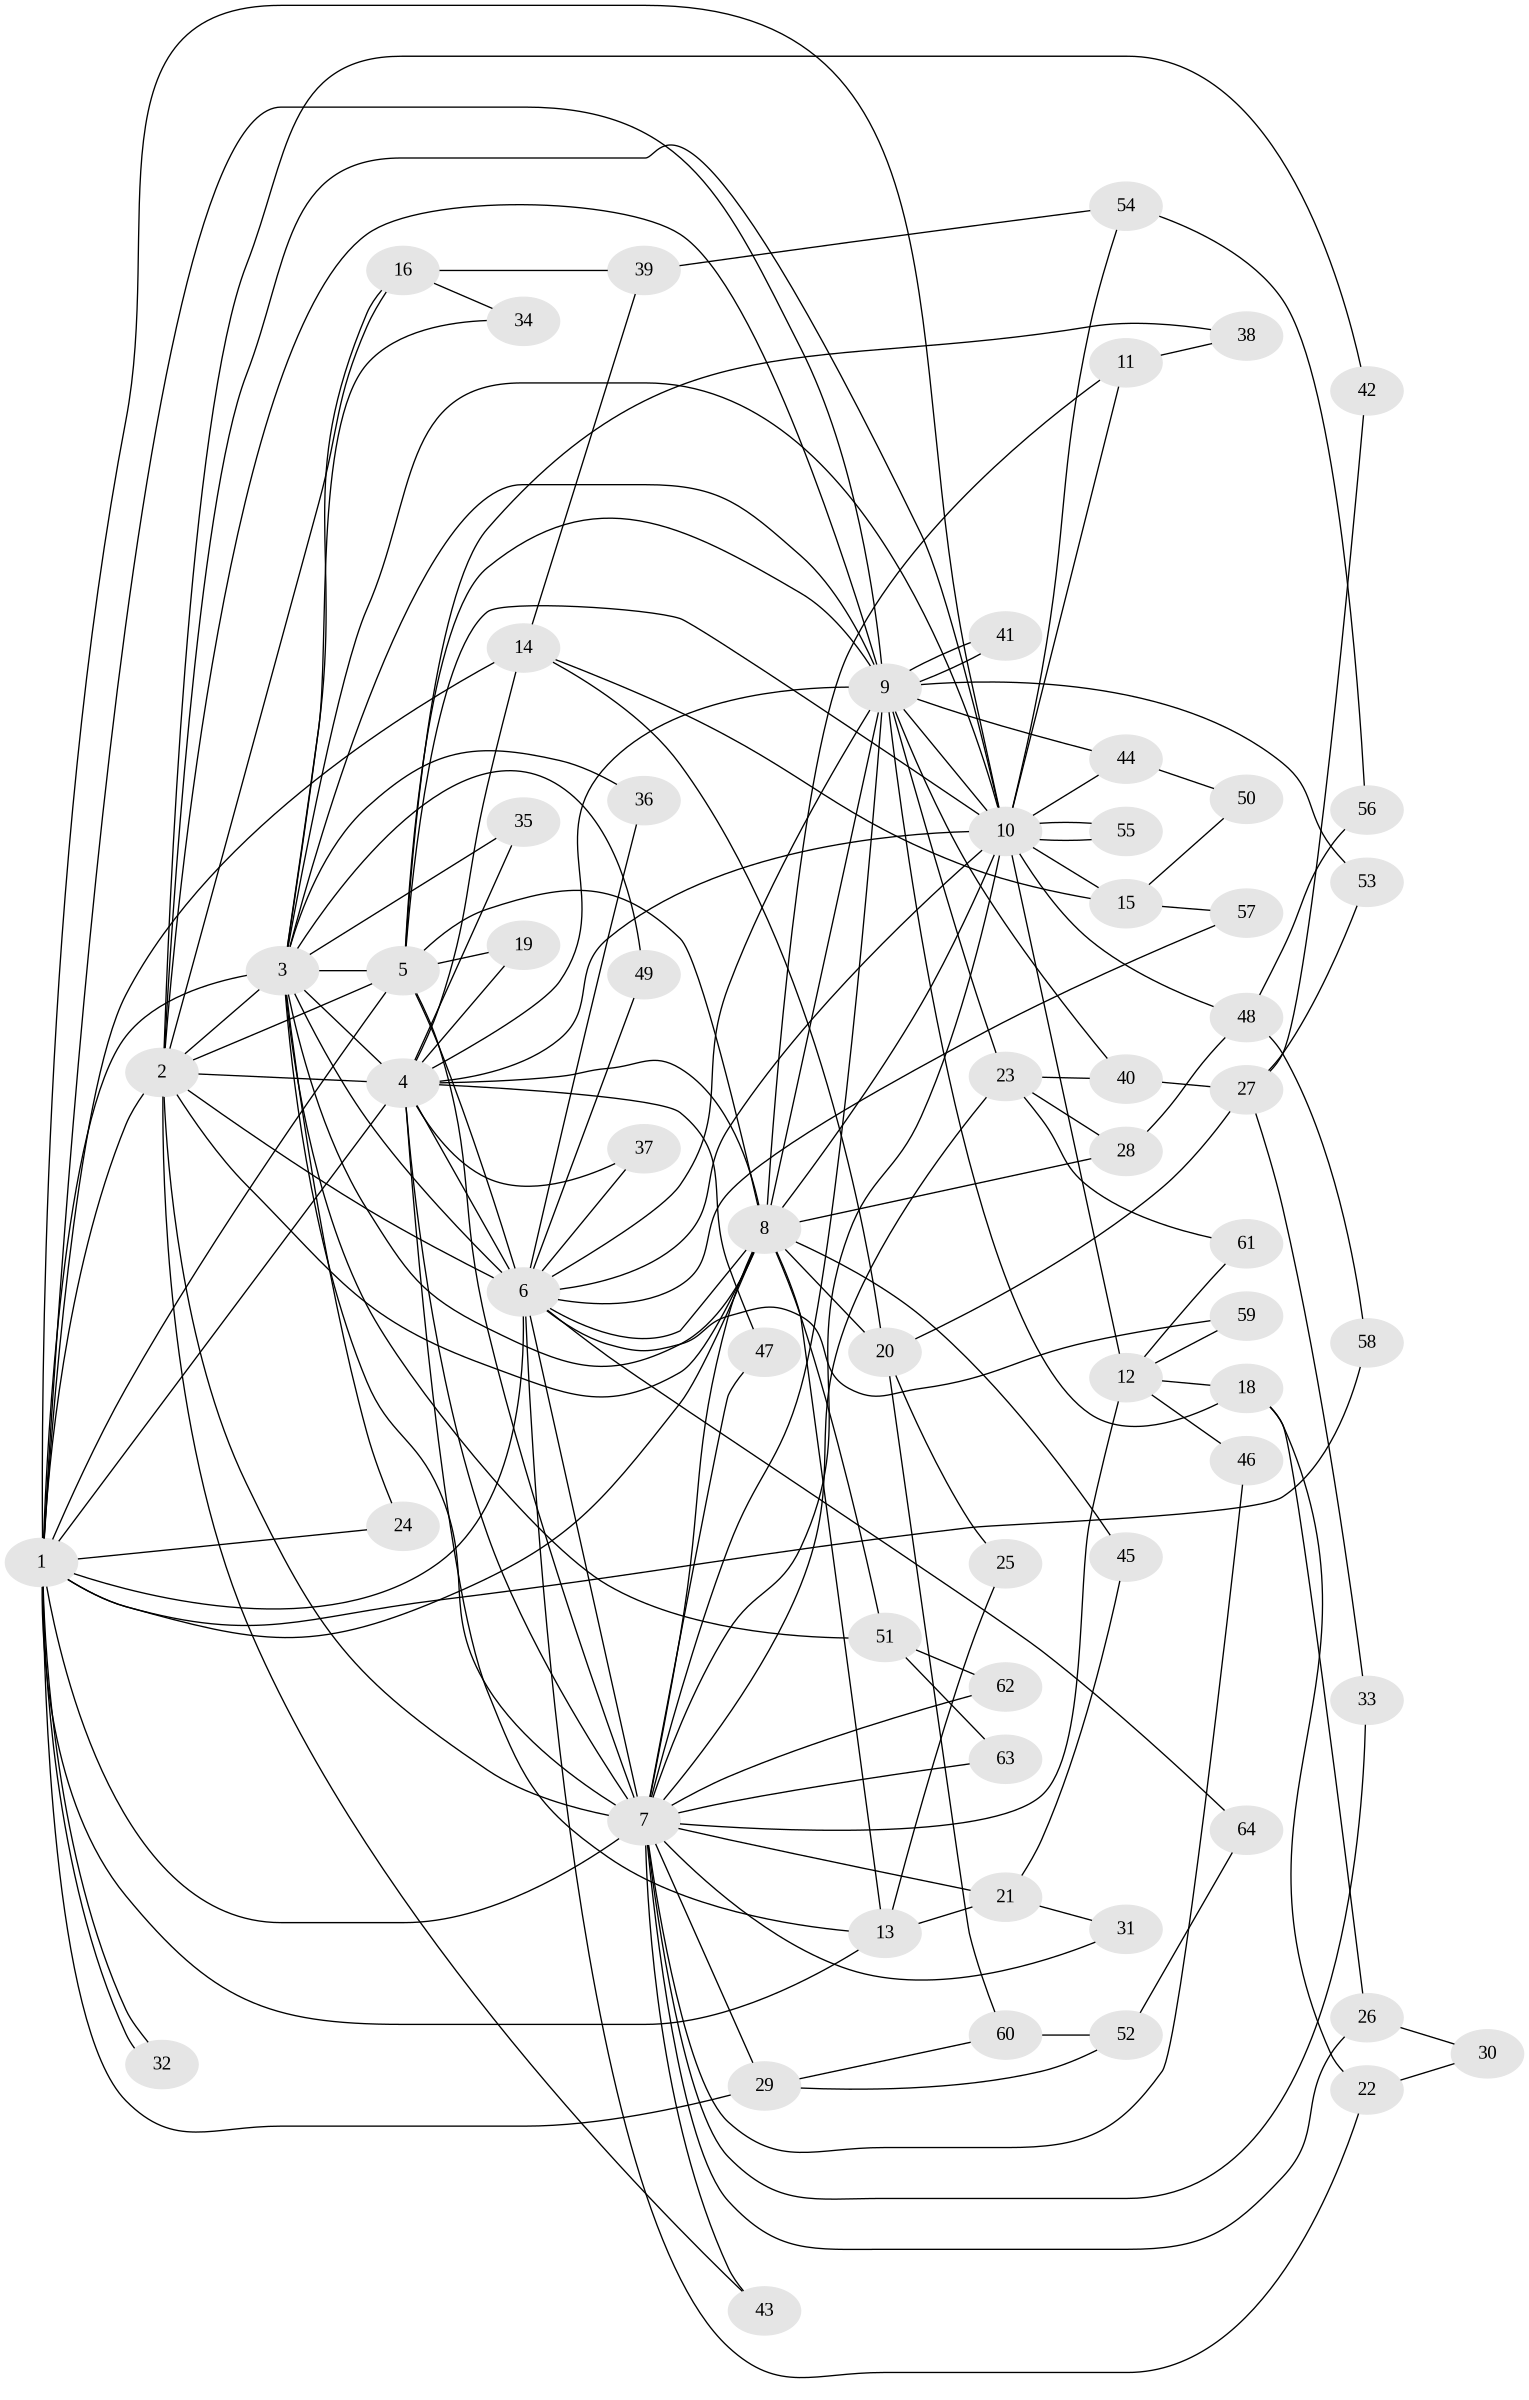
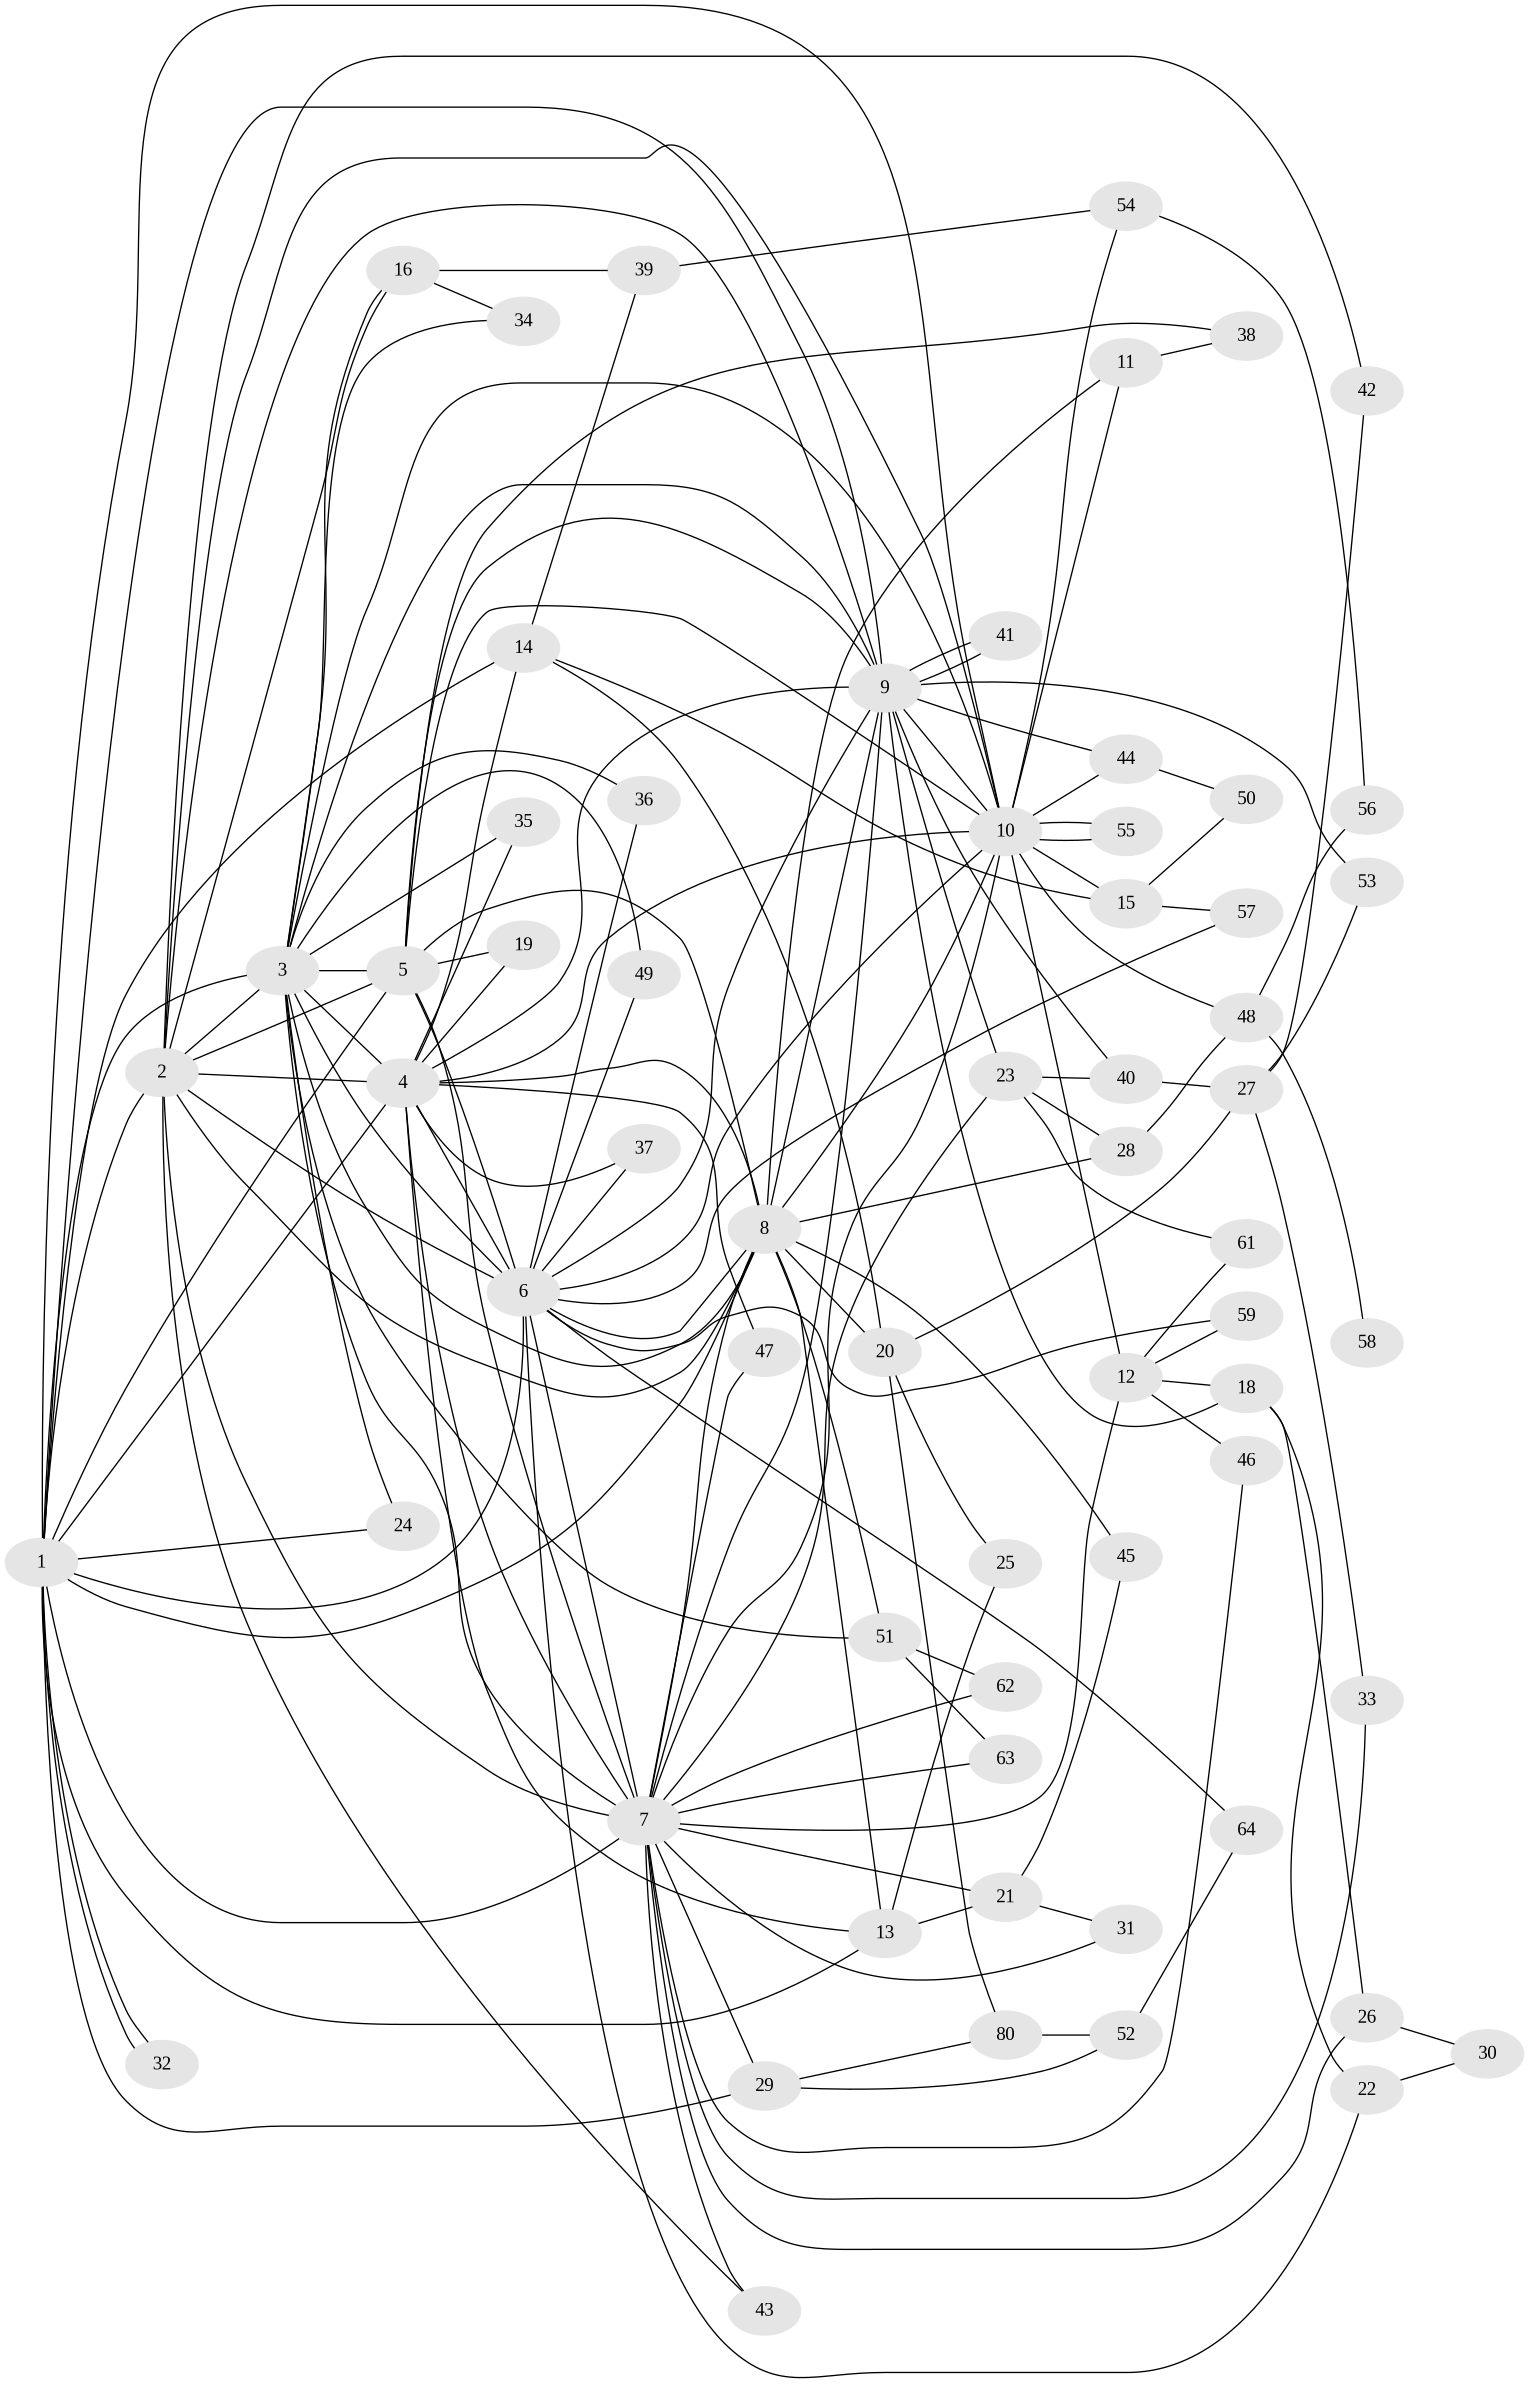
(748, 1557) -> none
(1006, 2035) -> (1006, 2035)
